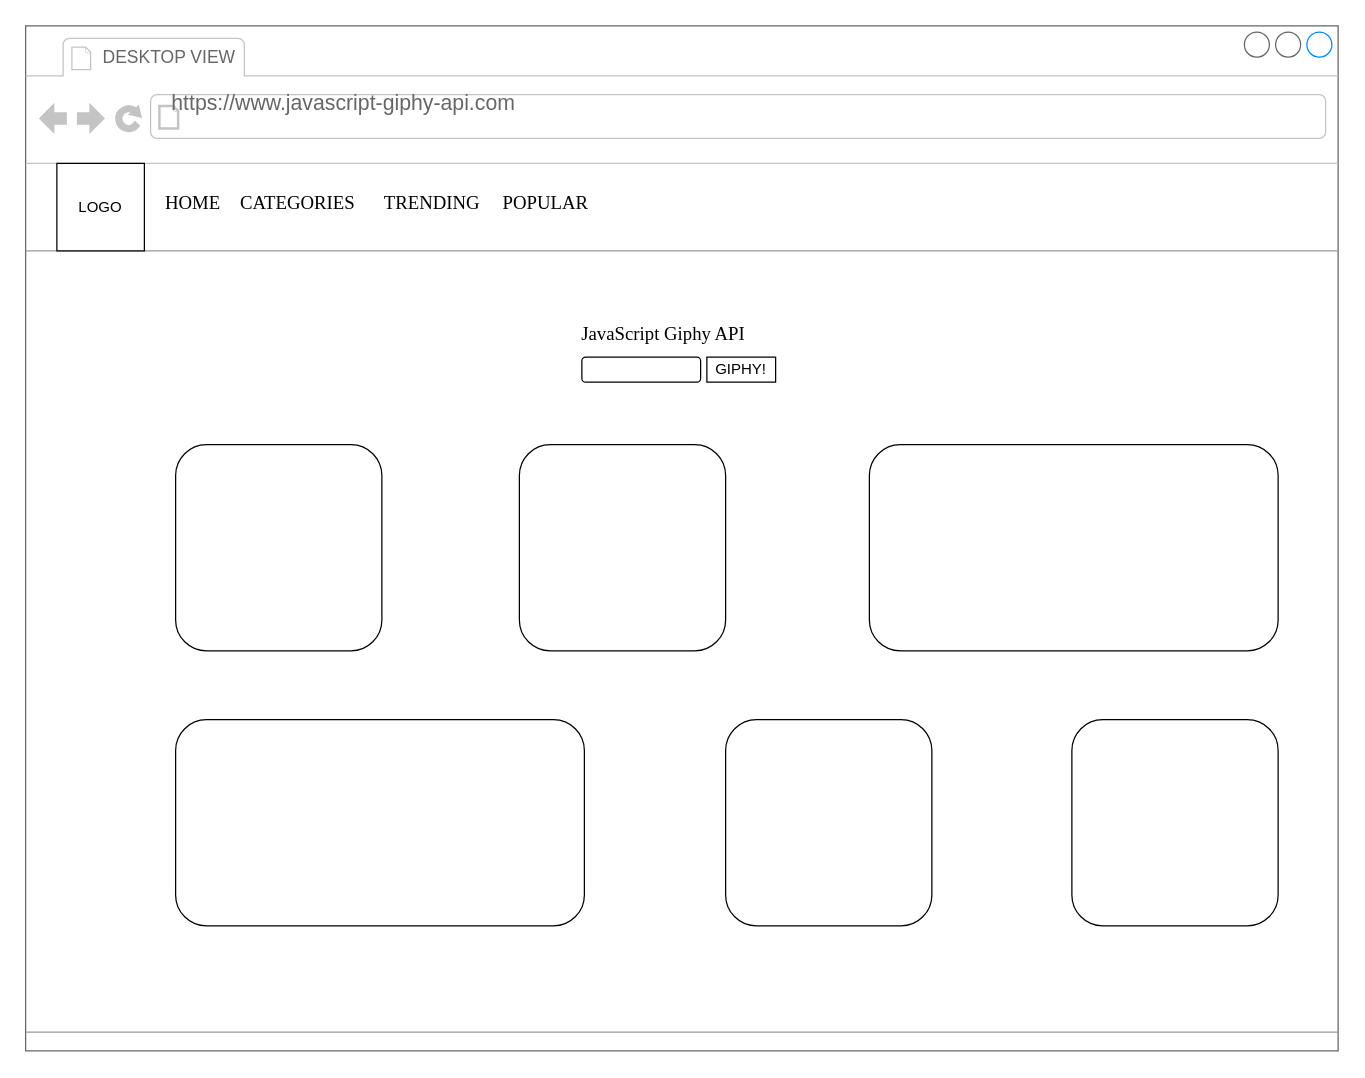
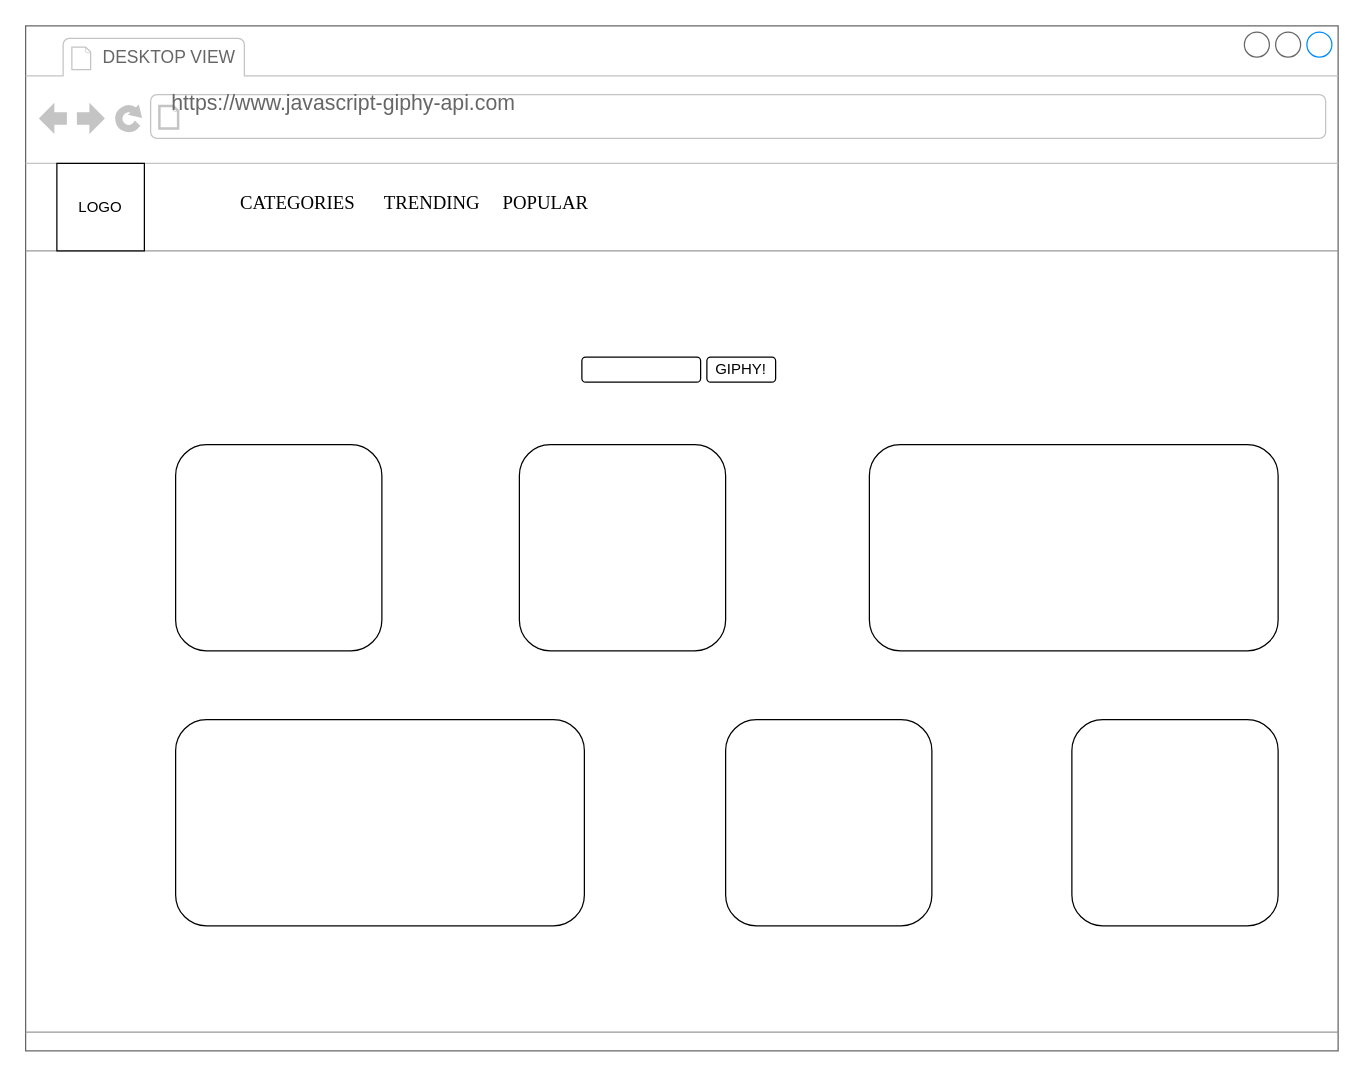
(201, 207) -> none
(683, 338) -> none
(741, 369) -> (741, 369)
